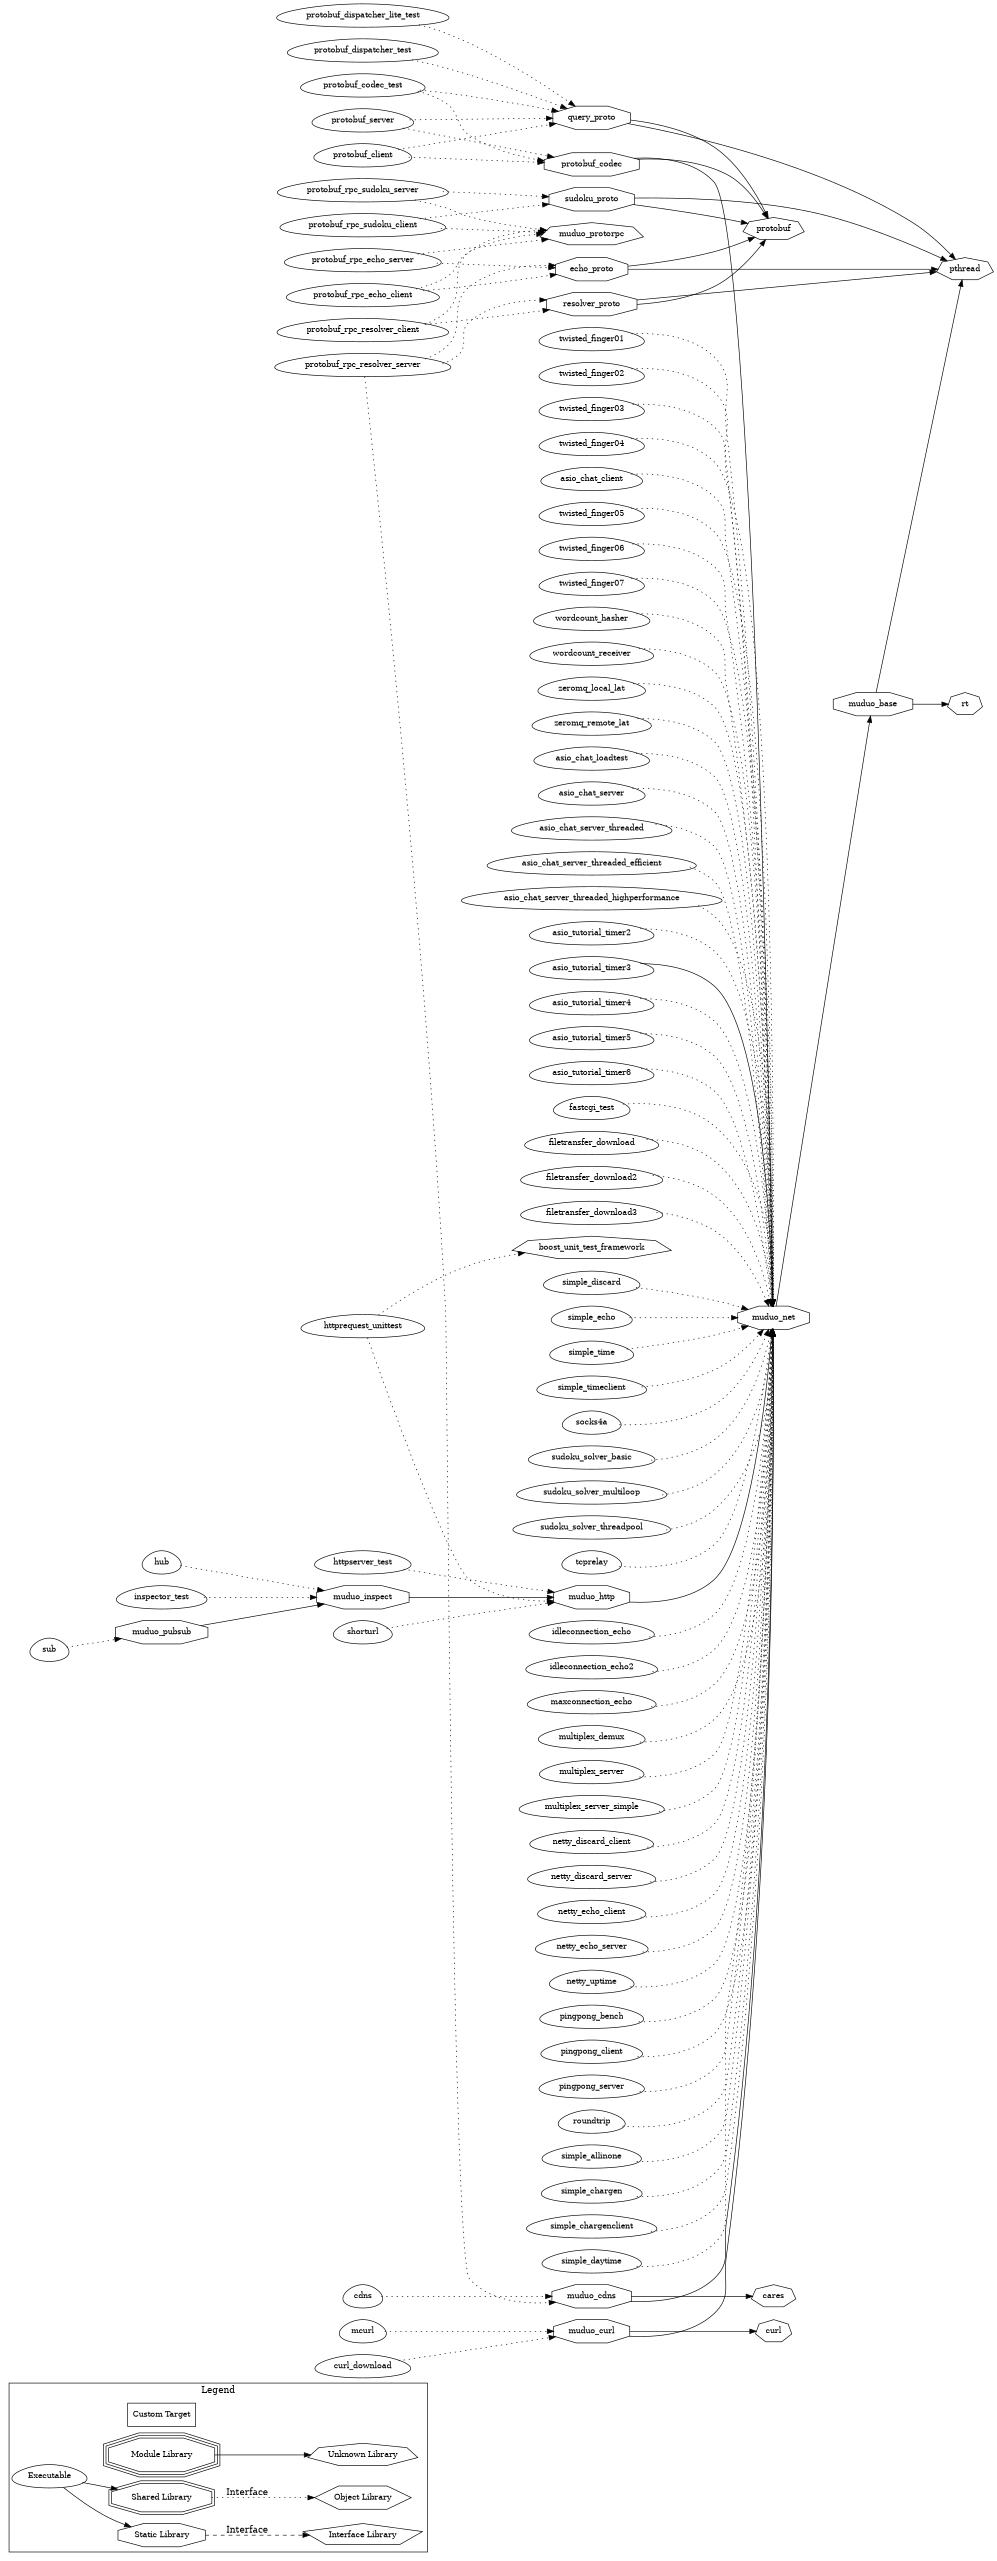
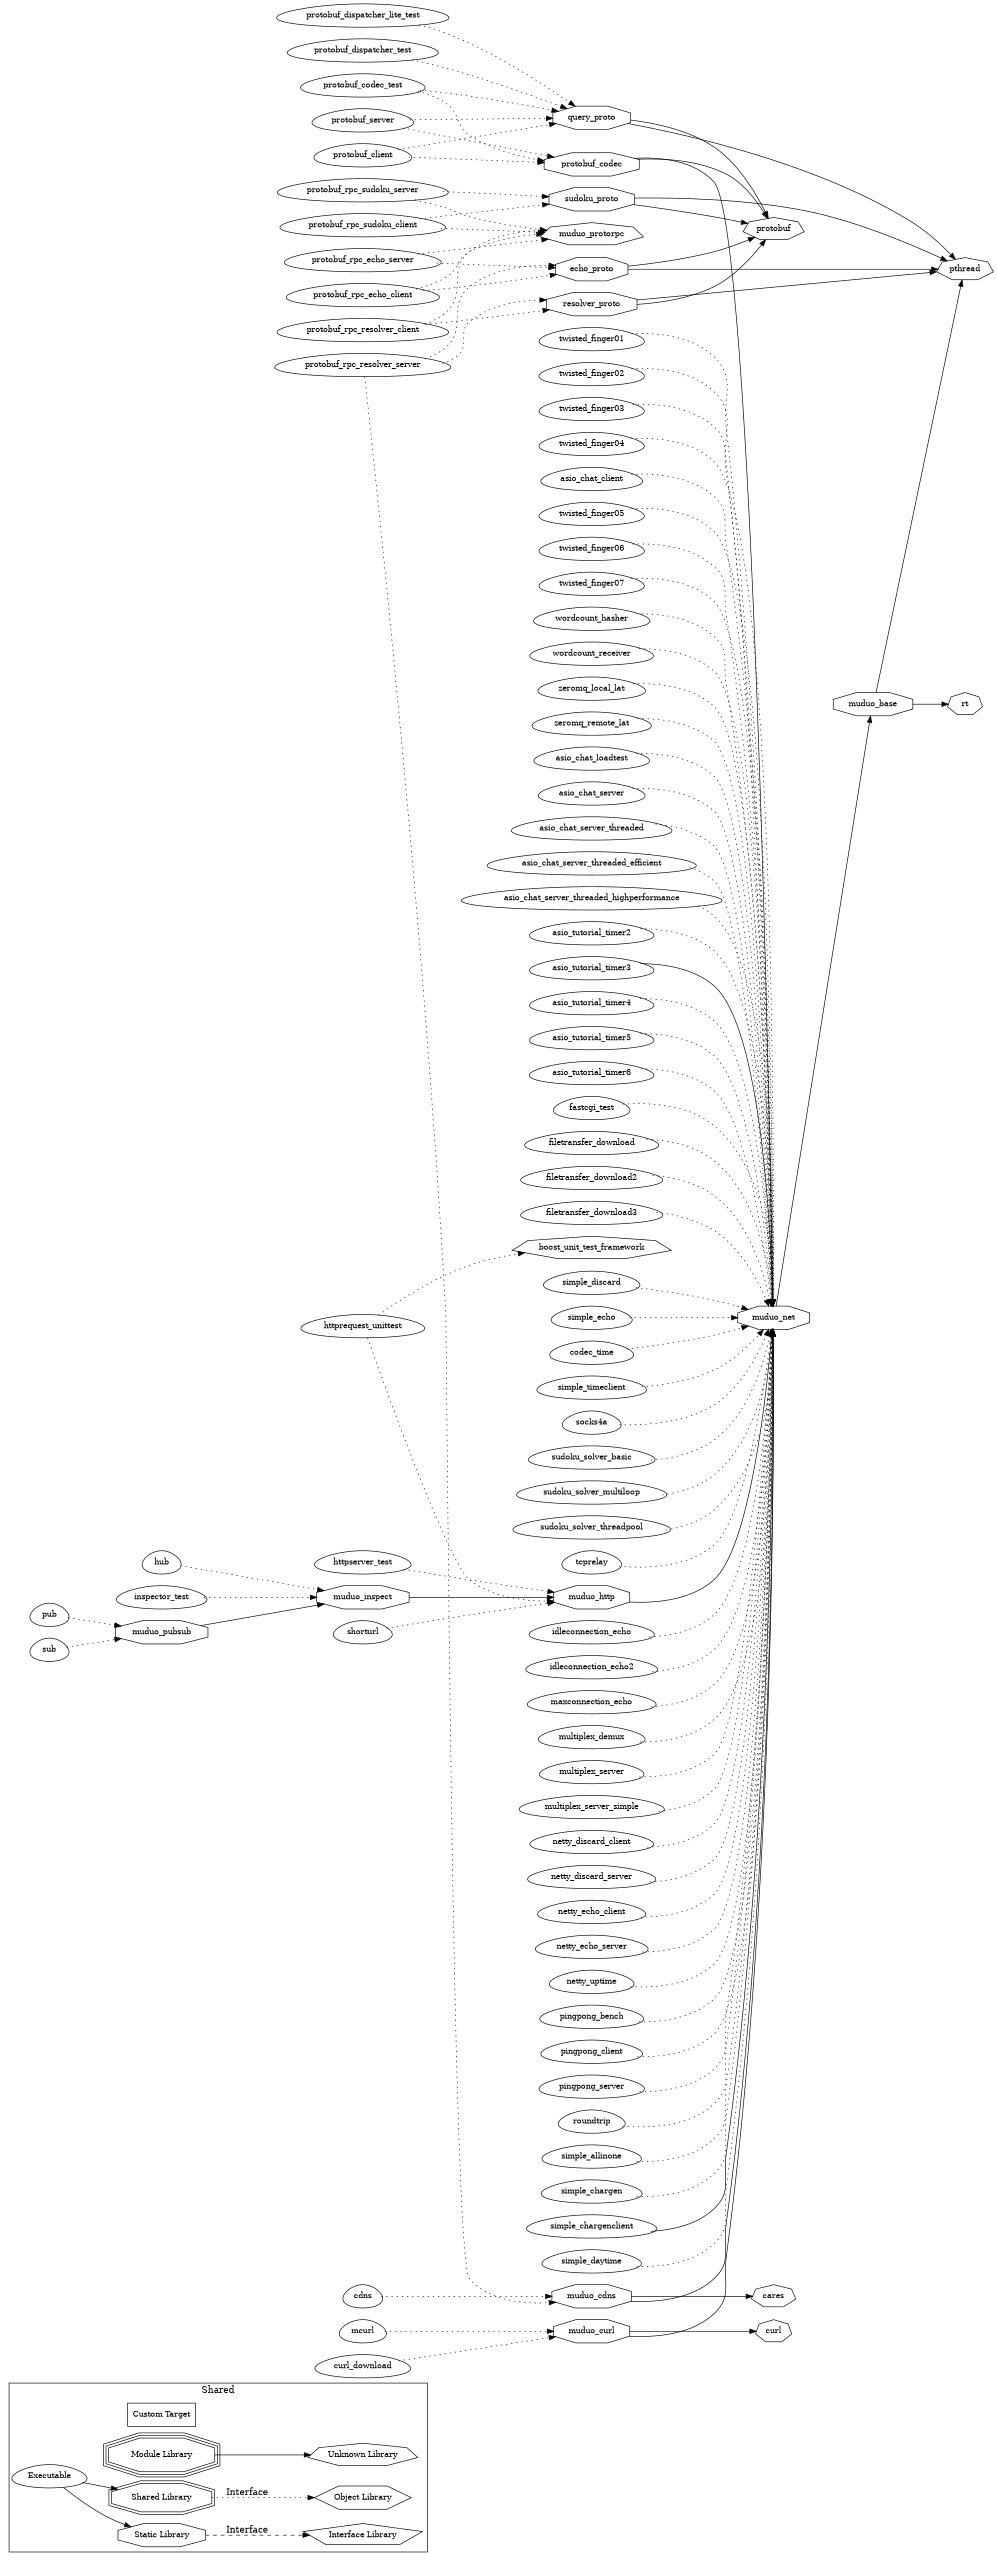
(592, 1353) -> (592, 1353)
none -> (49, 1615)
(759, 1809) -> (759, 1809)
(218, 2391) -> (218, 2391)
